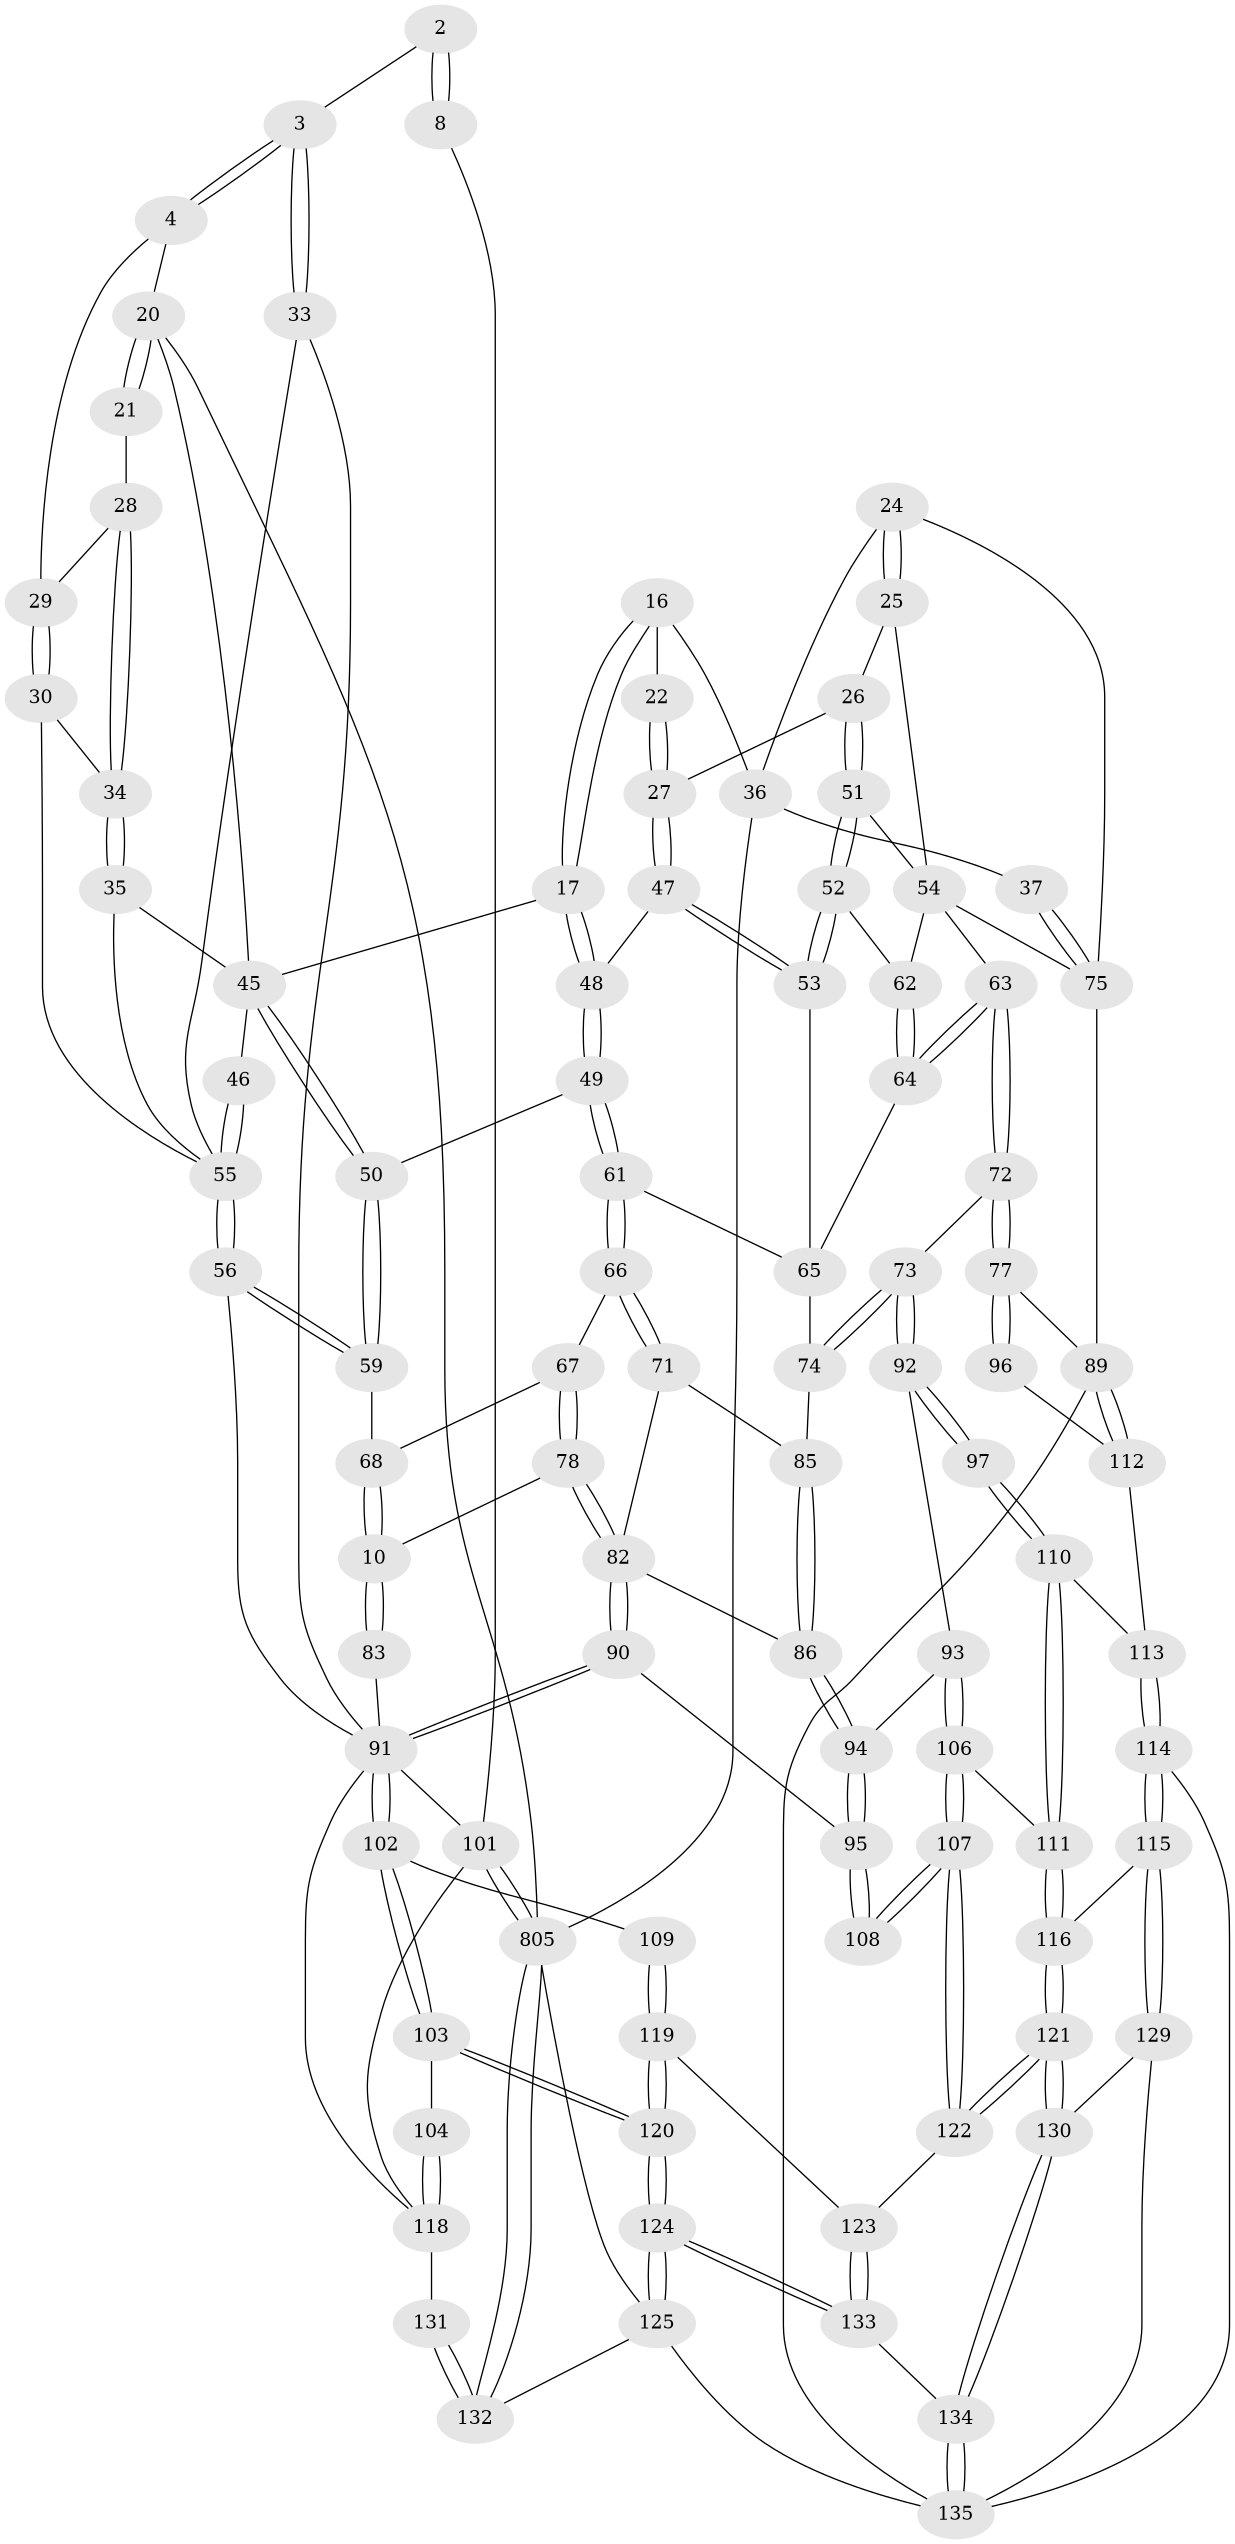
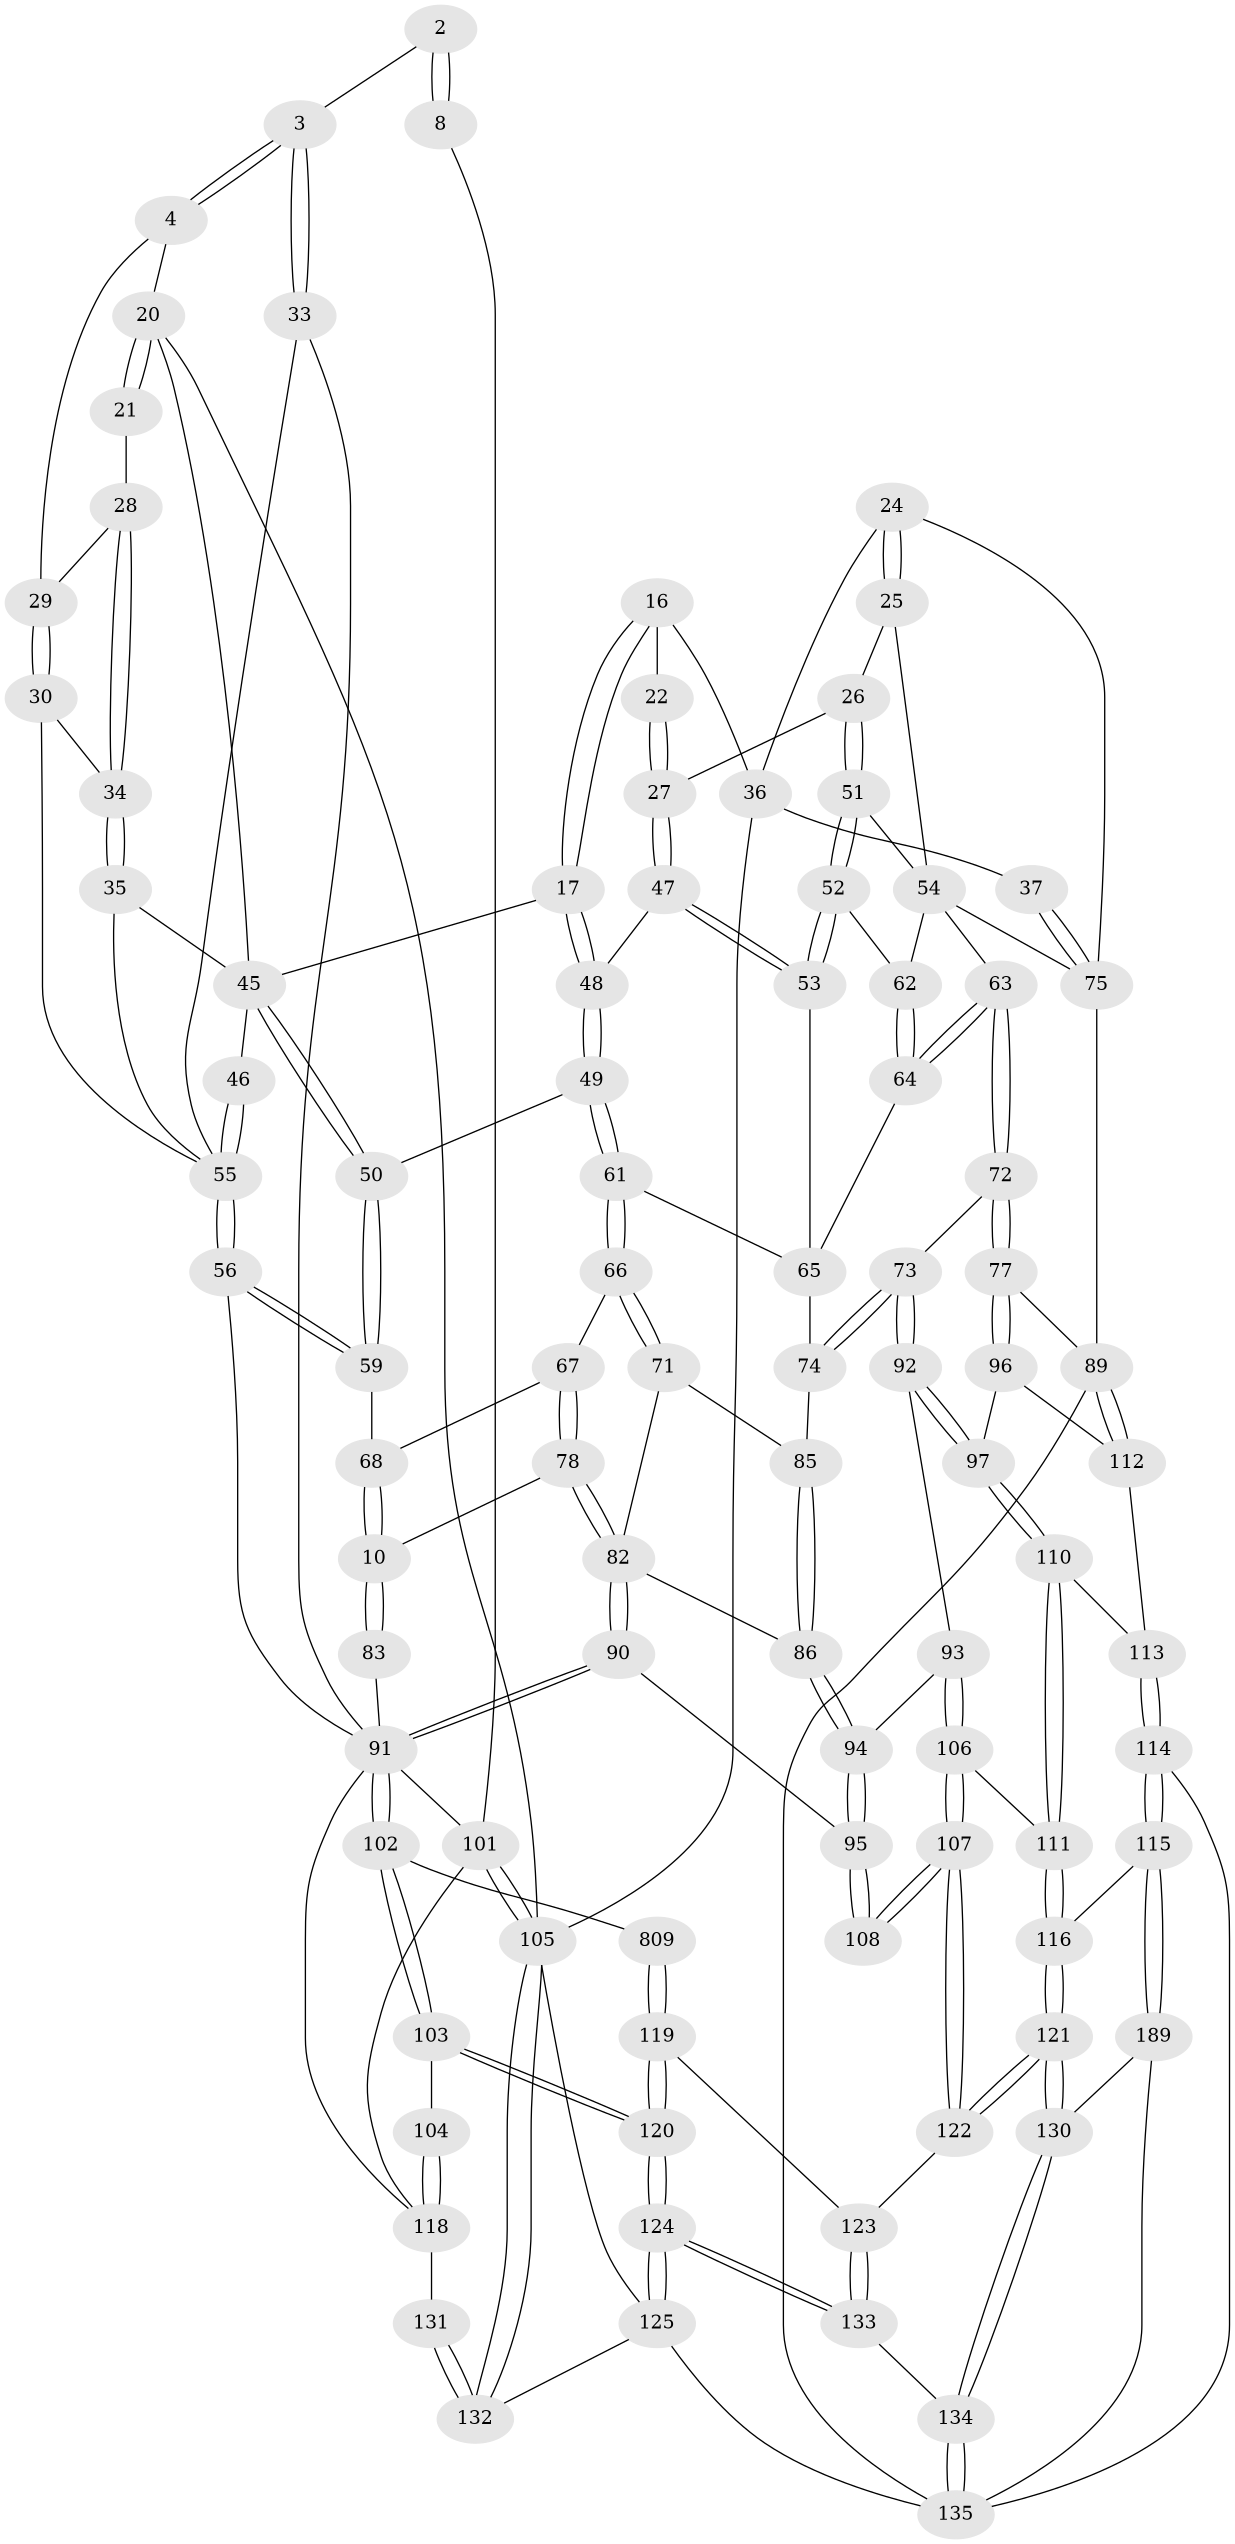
none -> (990, 1415)
(538, 1941) -> (538, 1941)
(657, 1941) -> (657, 1941)
(1154, 2037) -> (1154, 2037)
